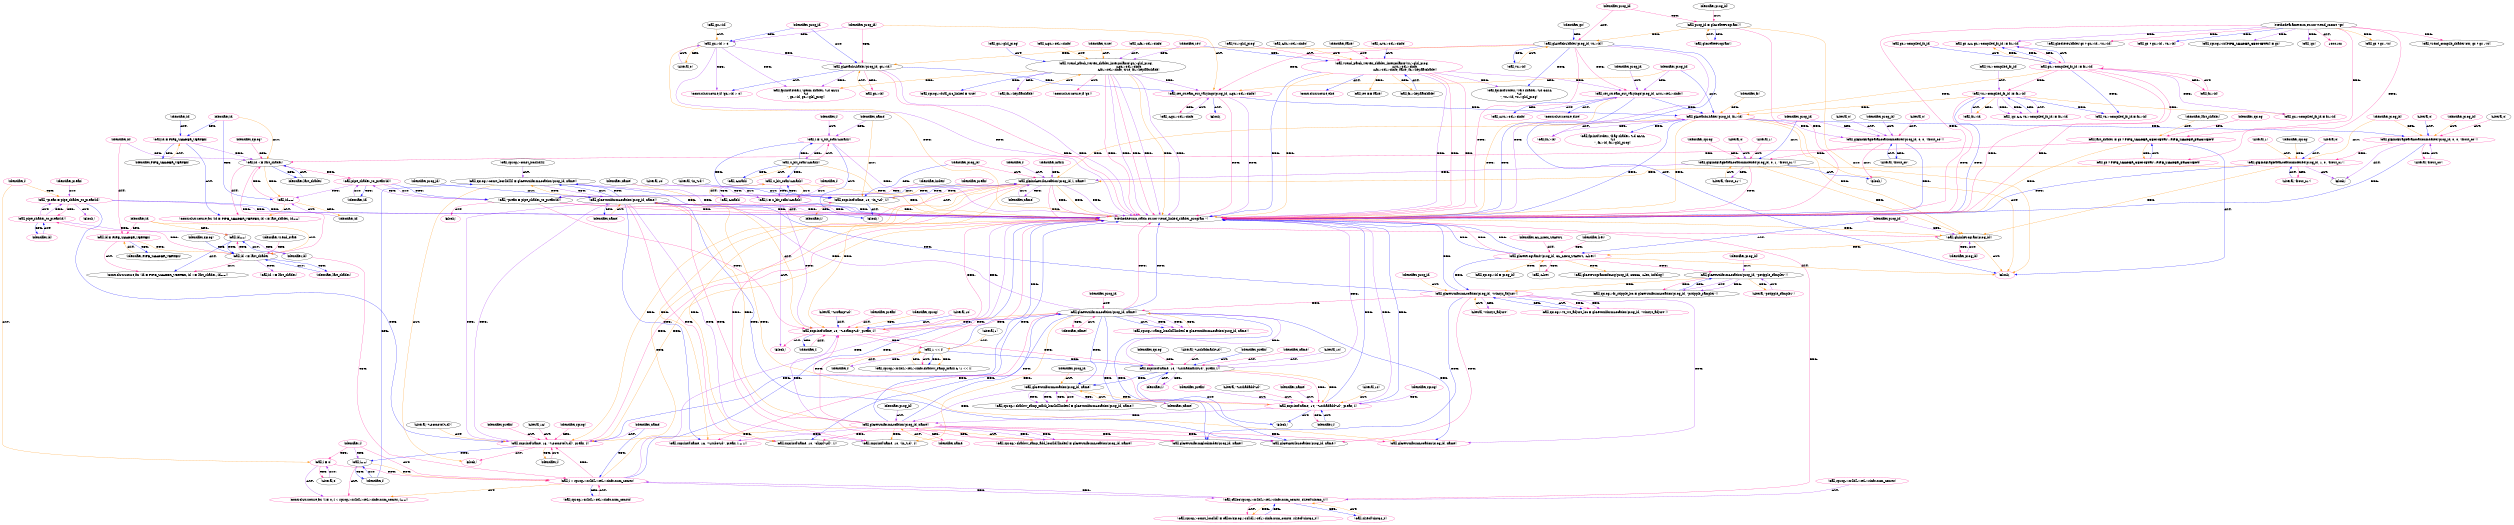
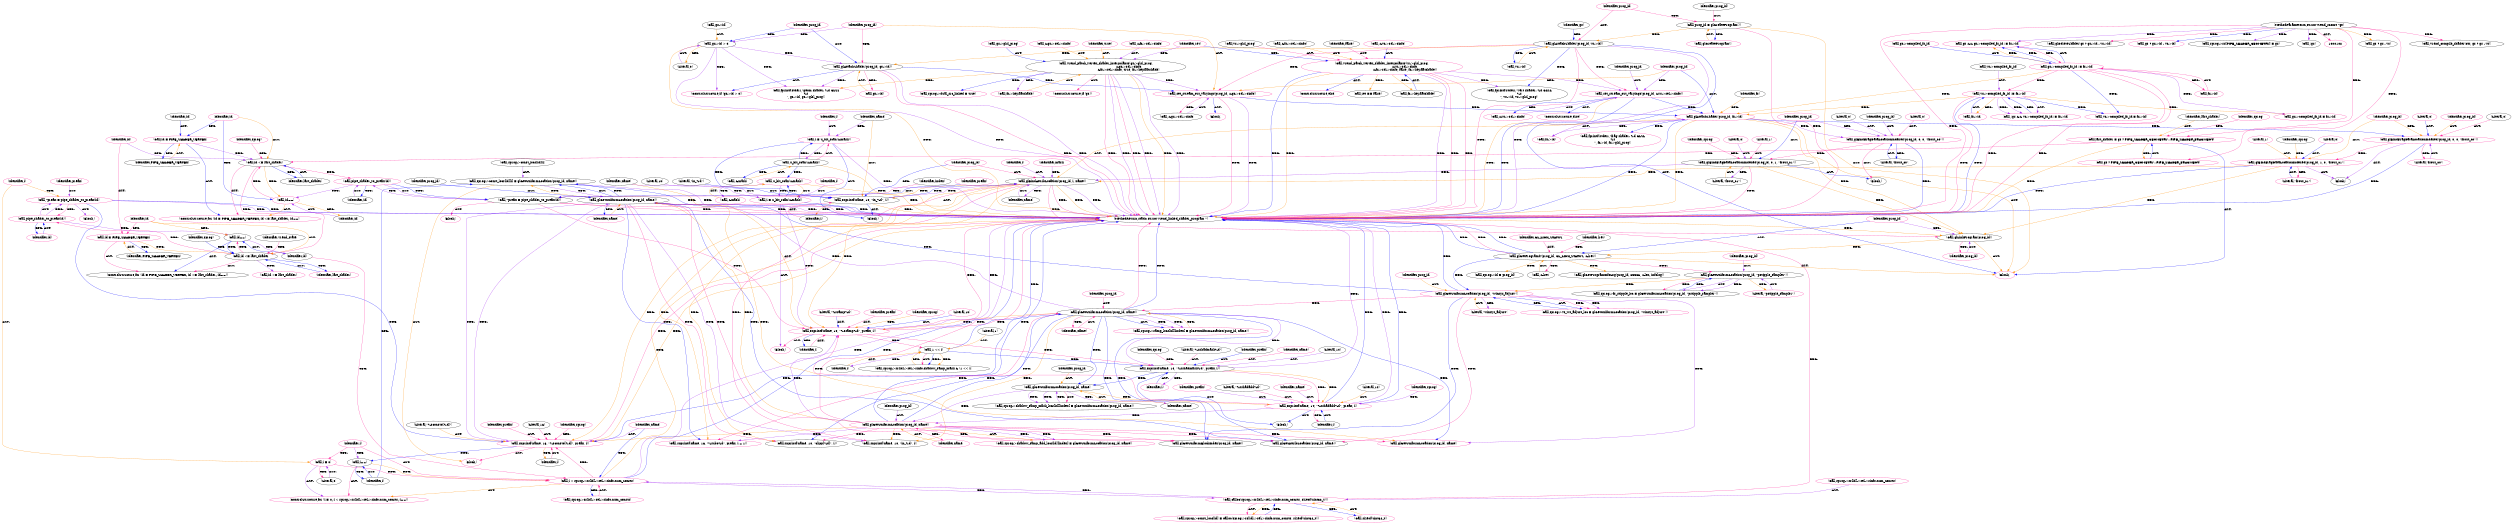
(1099, 153) -> (1099, 153)
(1552, 256) -> (1552, 256)
